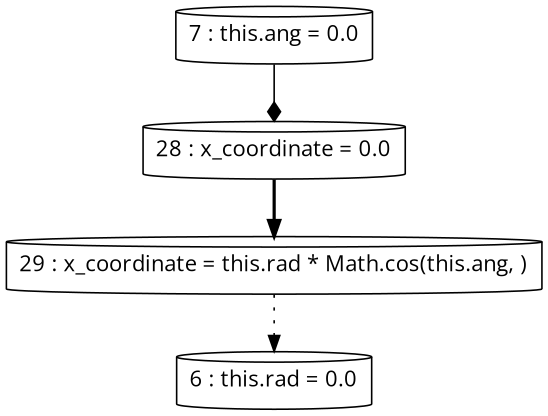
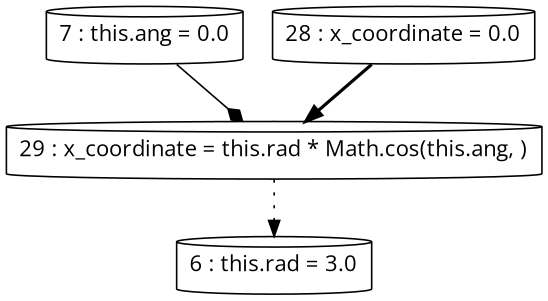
(274, 83) -> (202, 86)
(274, 380) -> (274, 265)
